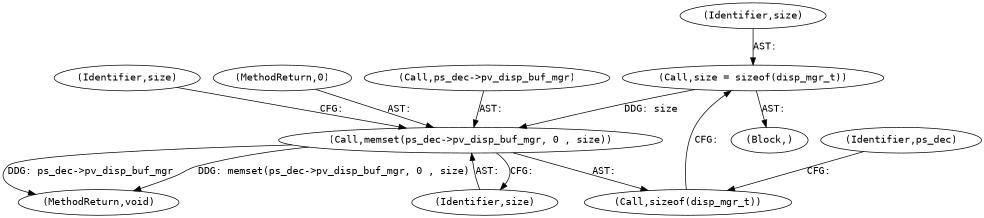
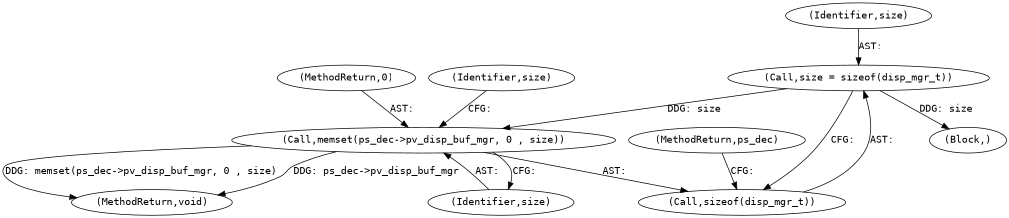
(487, 78) -> none
(777, 109) -> (946, 109)
(709, 140) -> (885, 140)
(901, 140) -> (717, 140)
none -> (819, 145)
